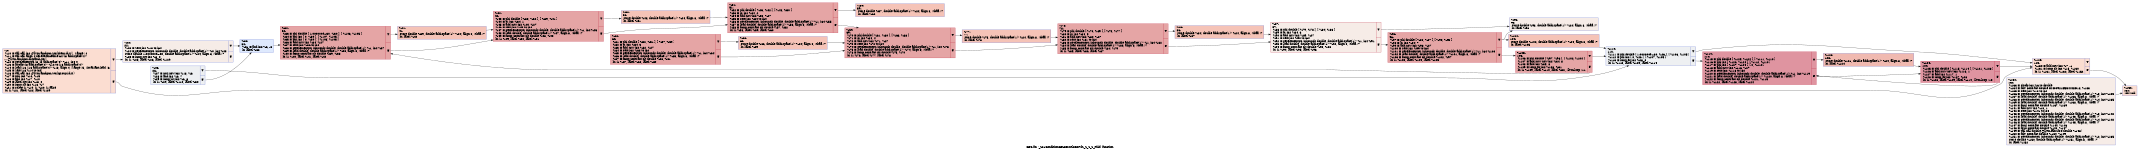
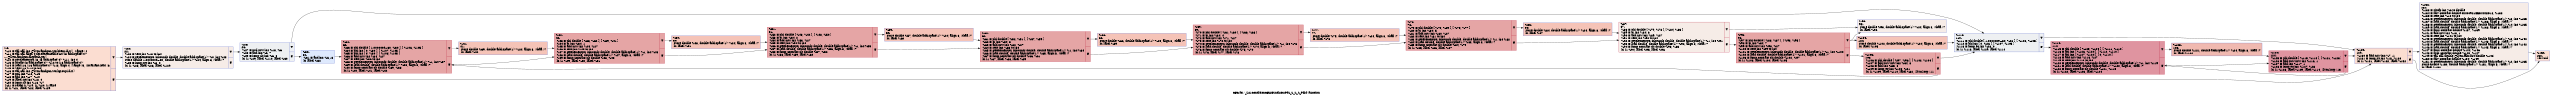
(847, 26) -> (928, 49)
none -> (976, 40)
(236, 46) -> (236, 52)
none -> (2415, 52)
